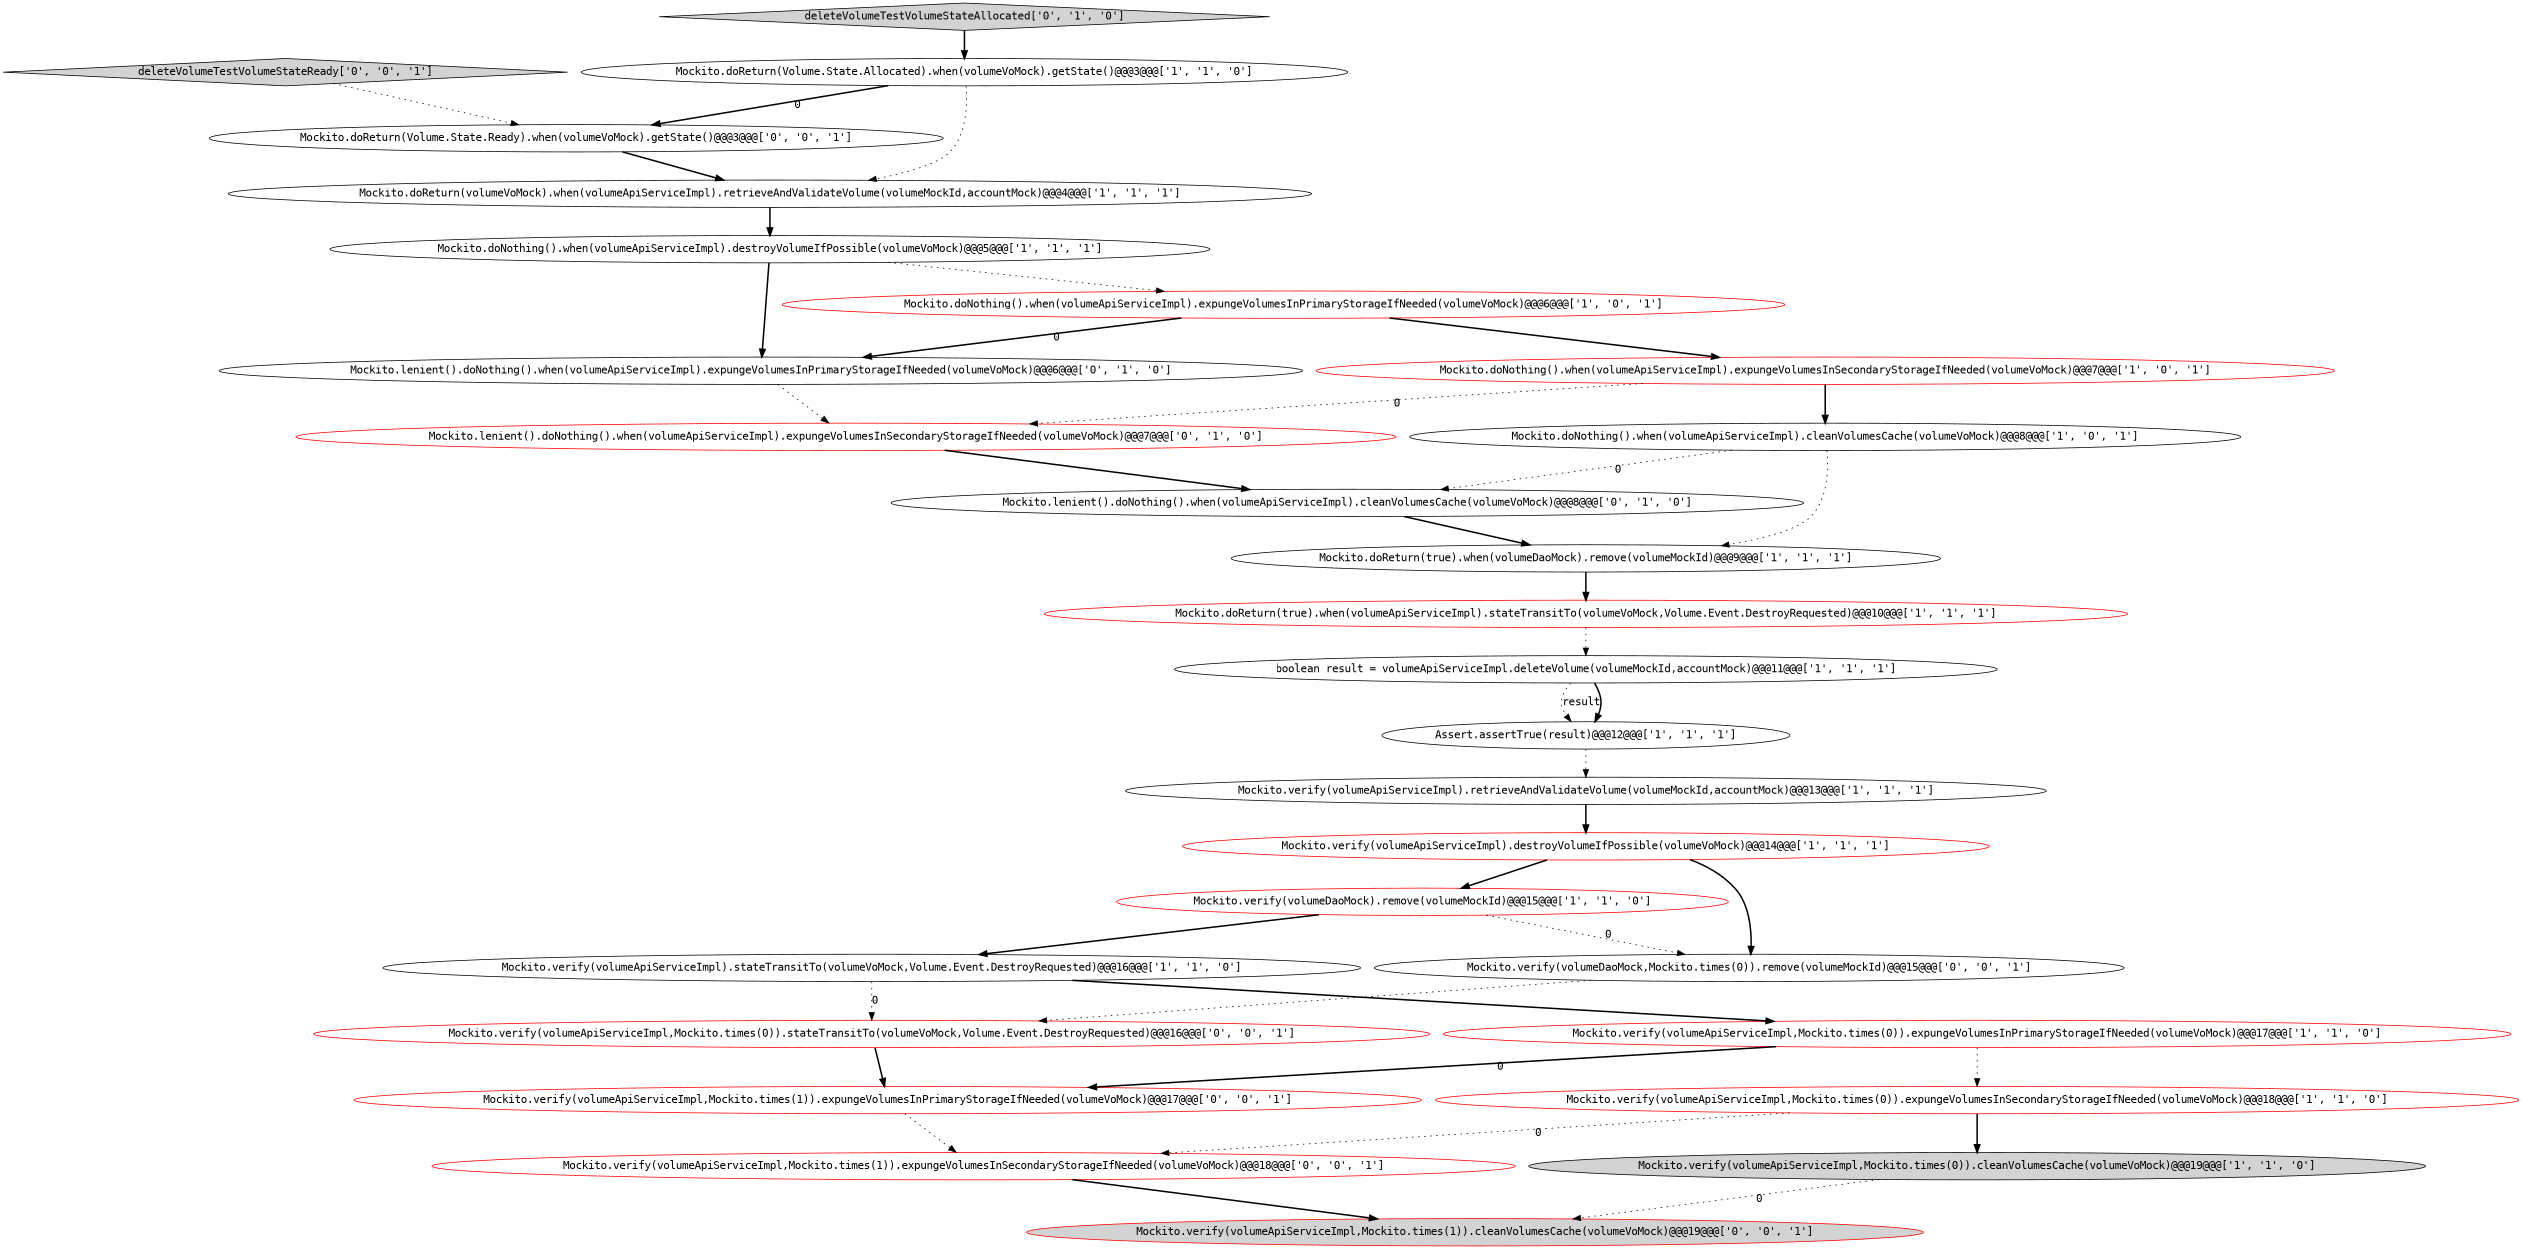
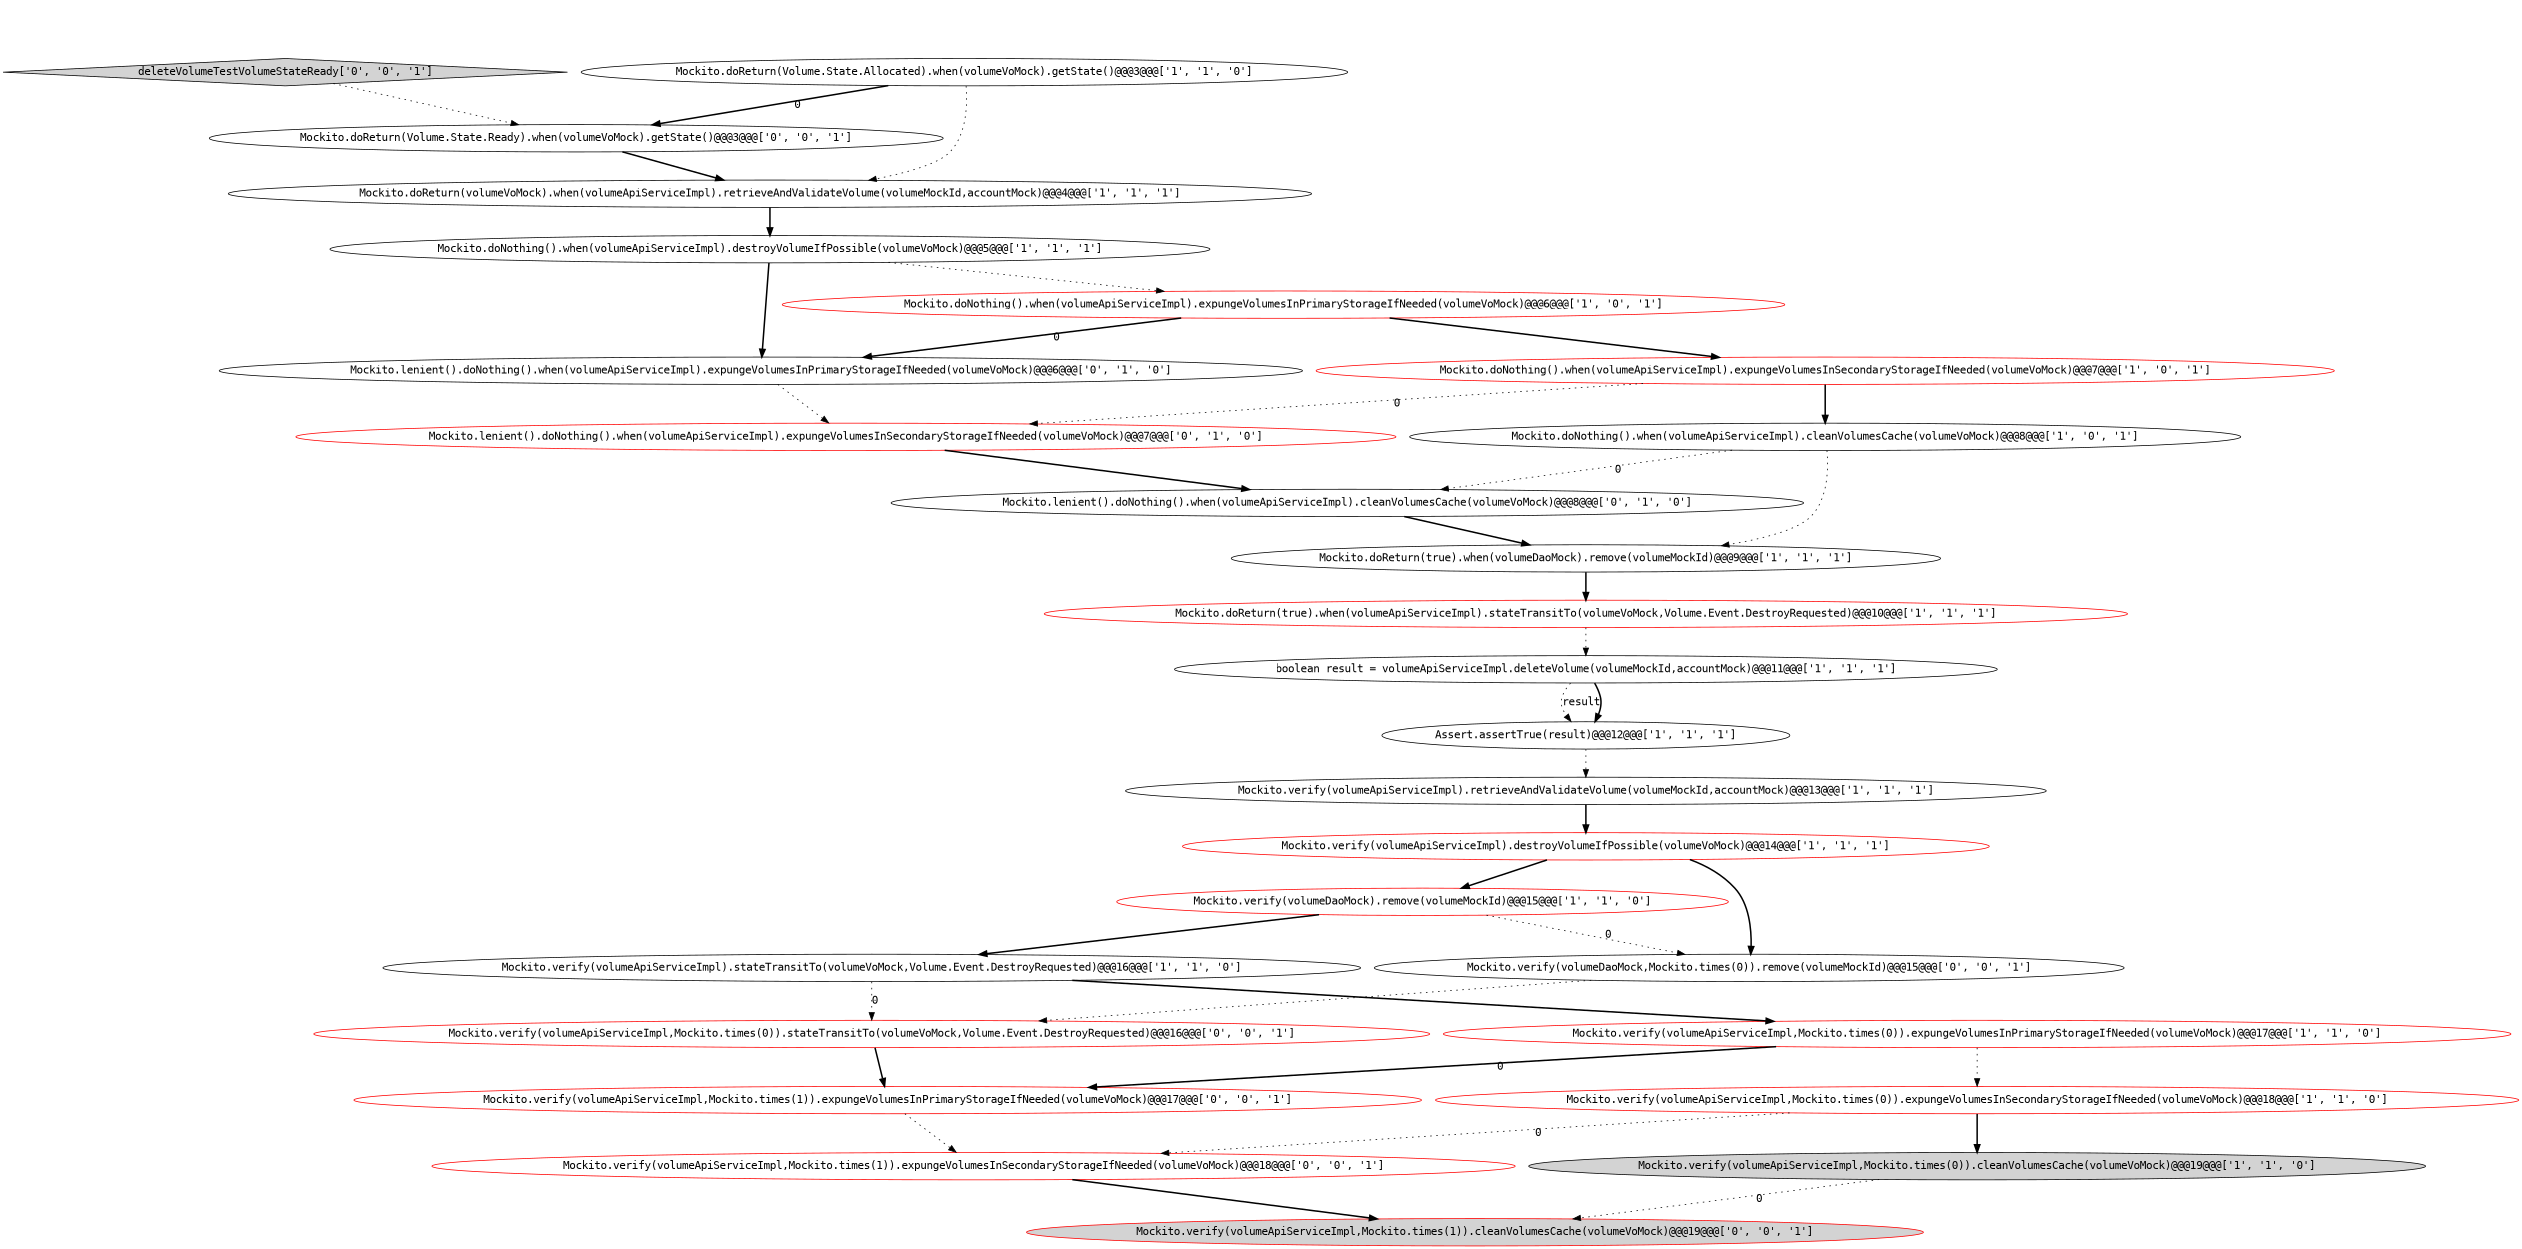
(964, 17) -> none
